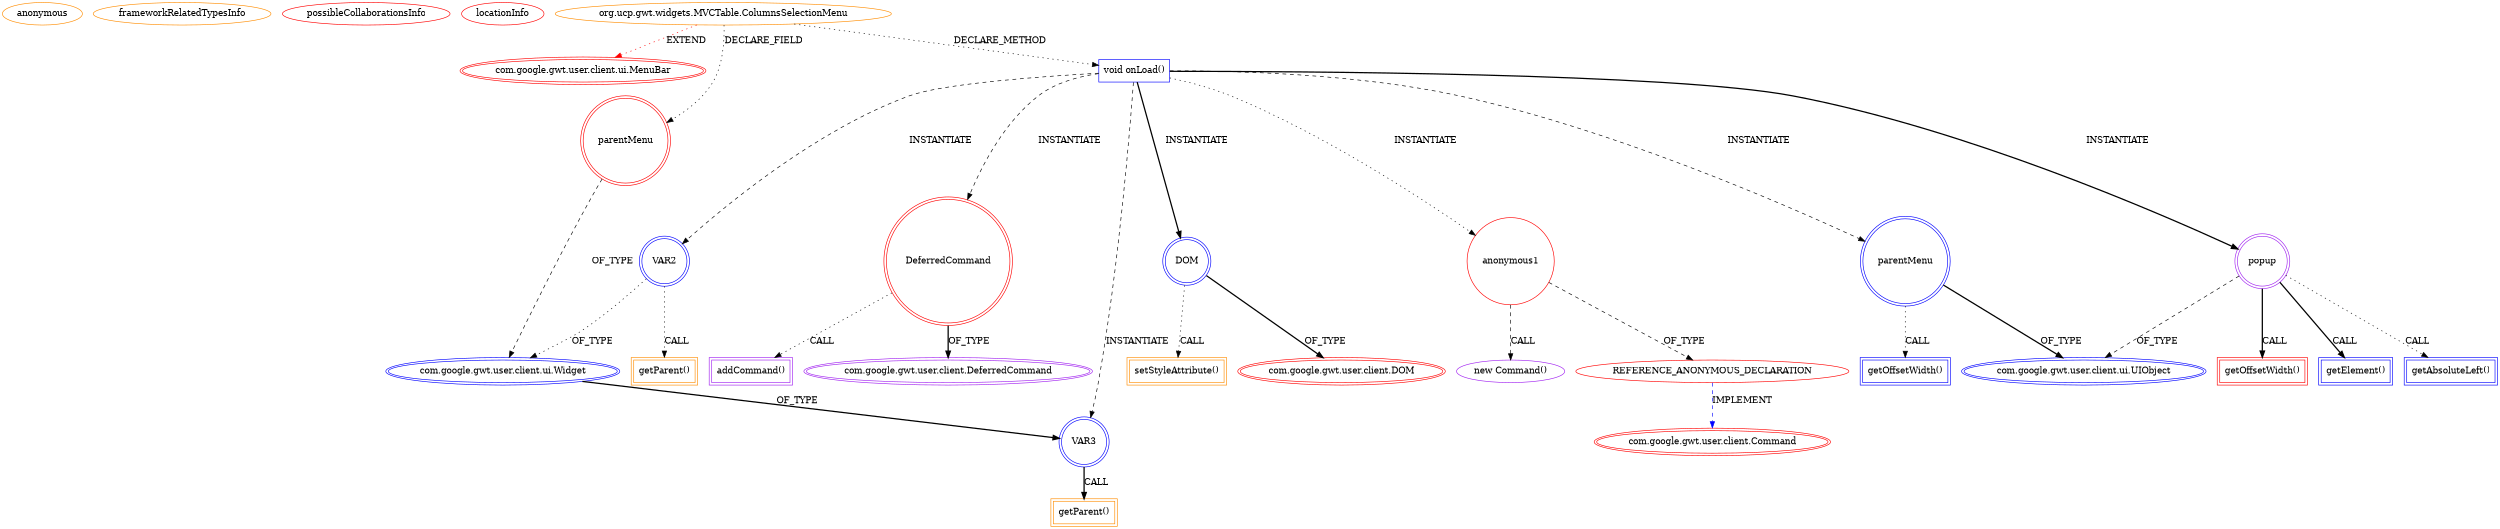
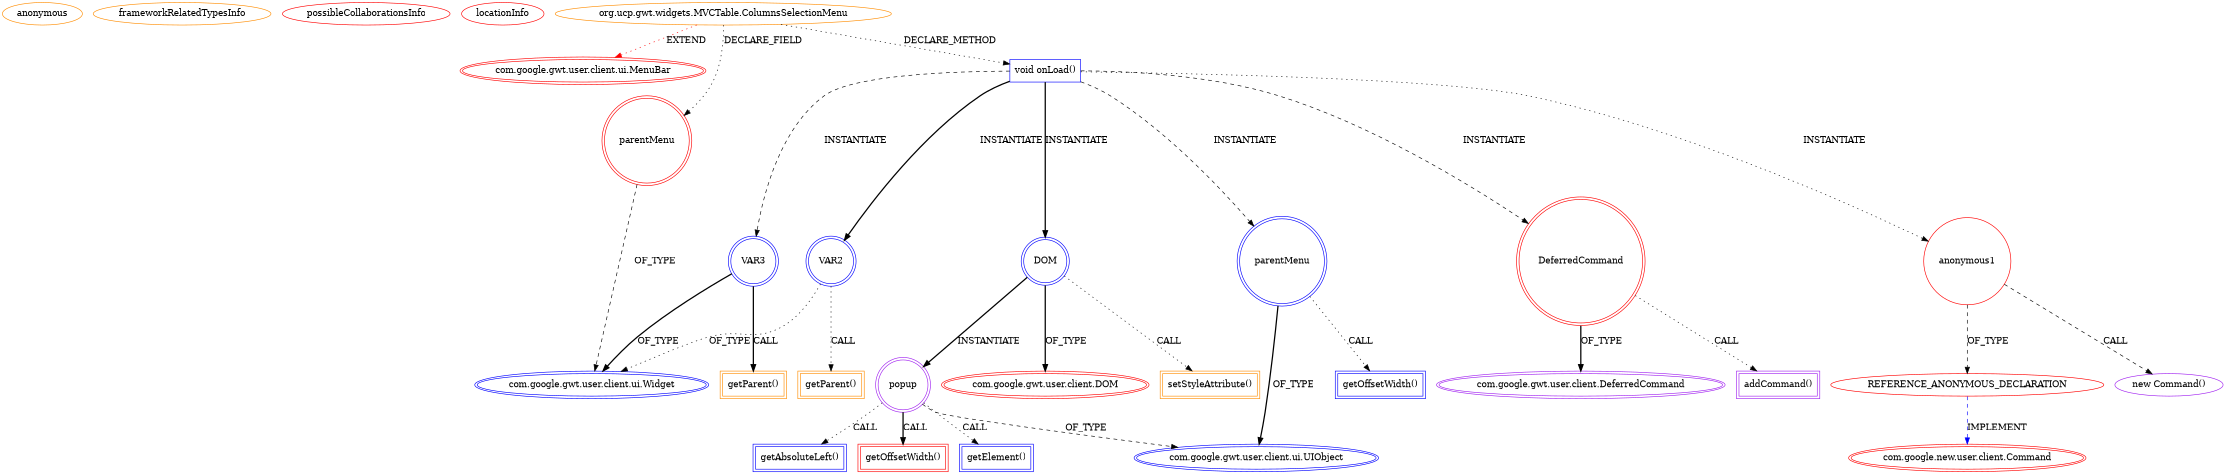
(1714, 86) -> (978, 320)
(875, 110) -> (920, 148)
(2310, 317) -> (948, 422)
(818, 410) -> (666, 315)
(1712, 442) -> (1967, 458)
